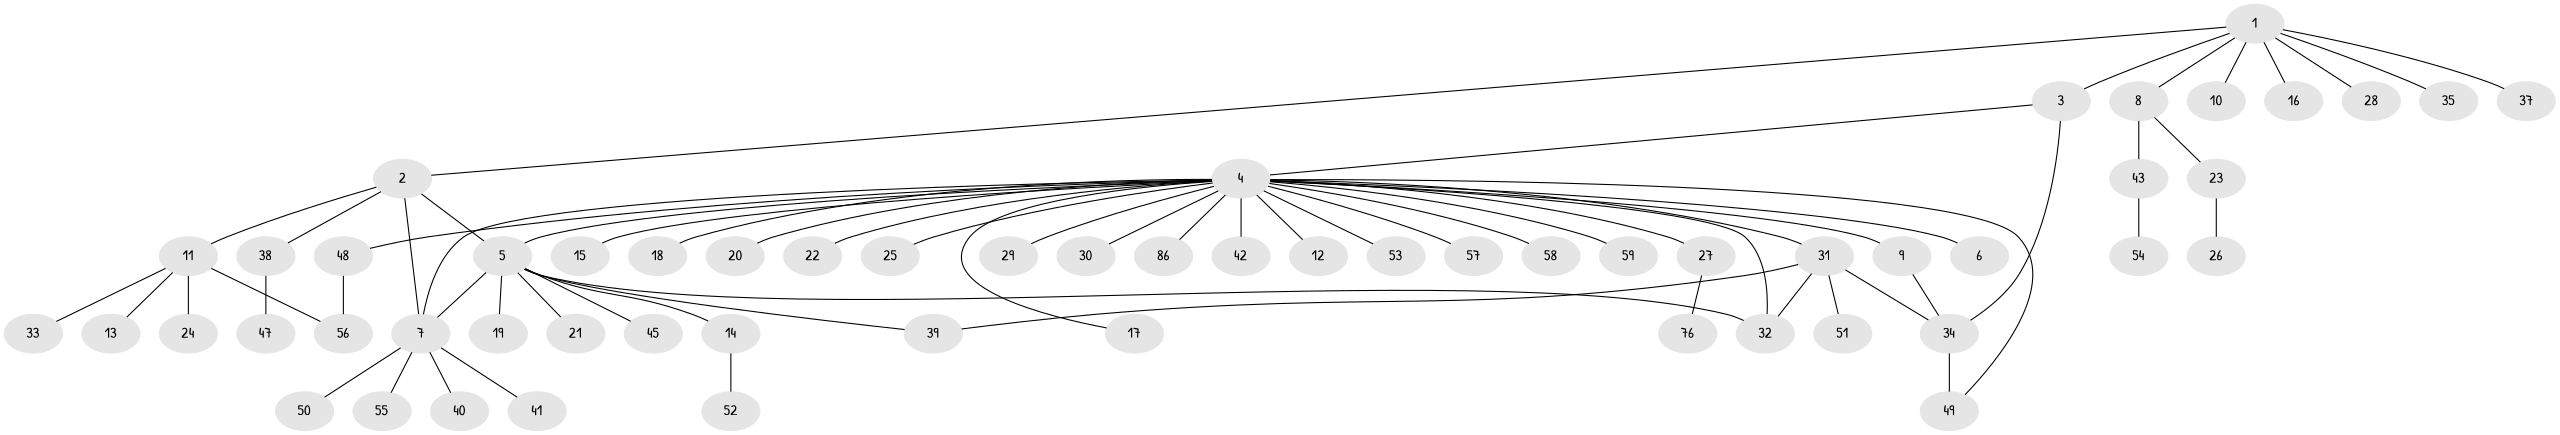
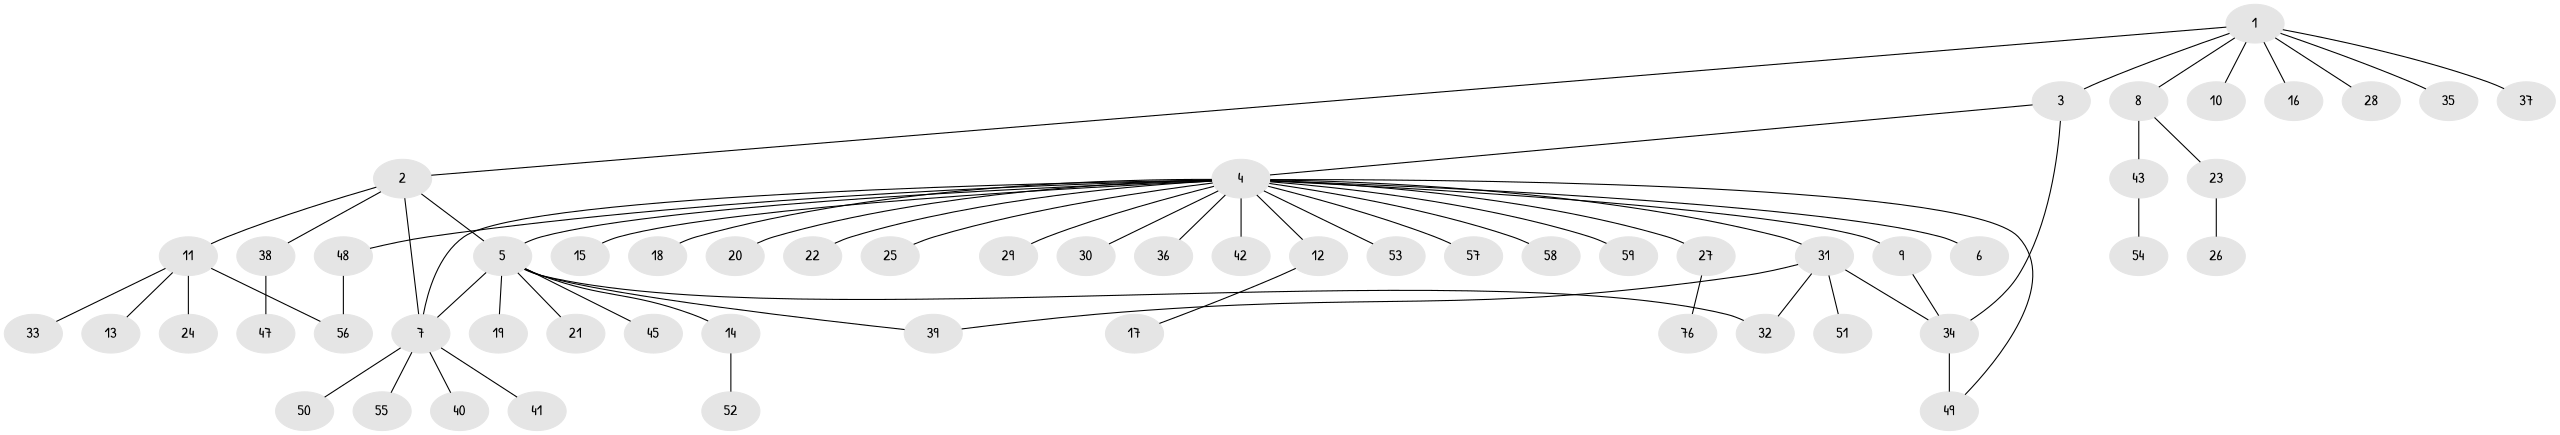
(1551, 201) -> none
(969, 239) -> (1259, 284)
(1164, 256) -> (1164, 256)
